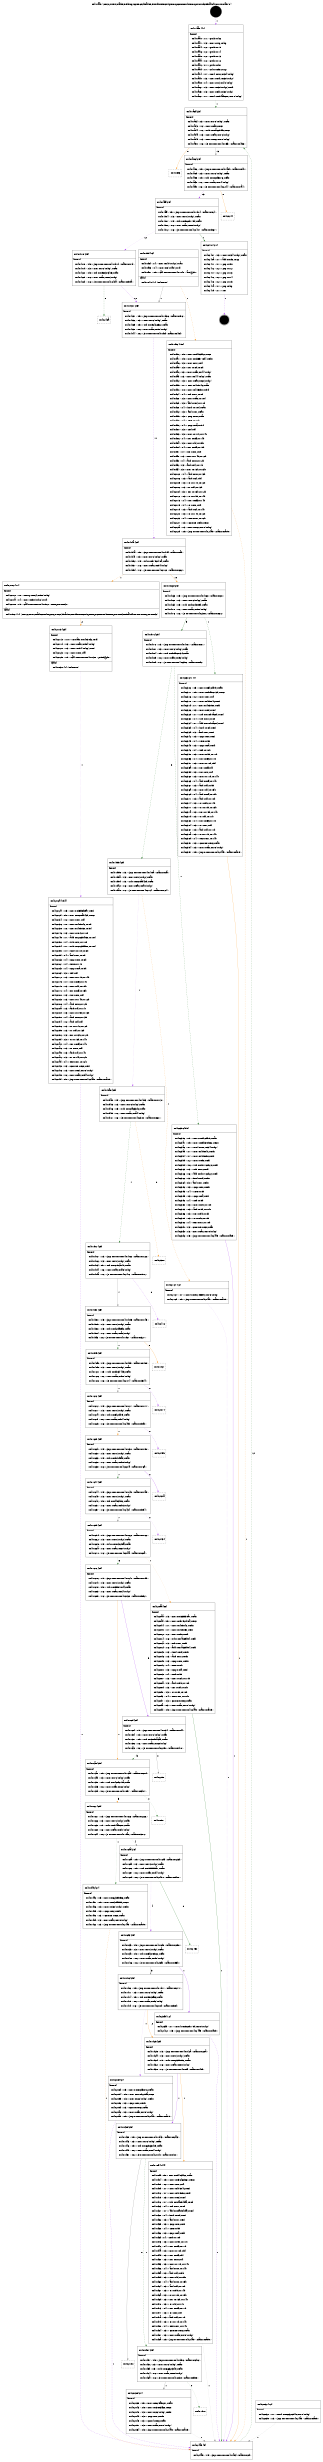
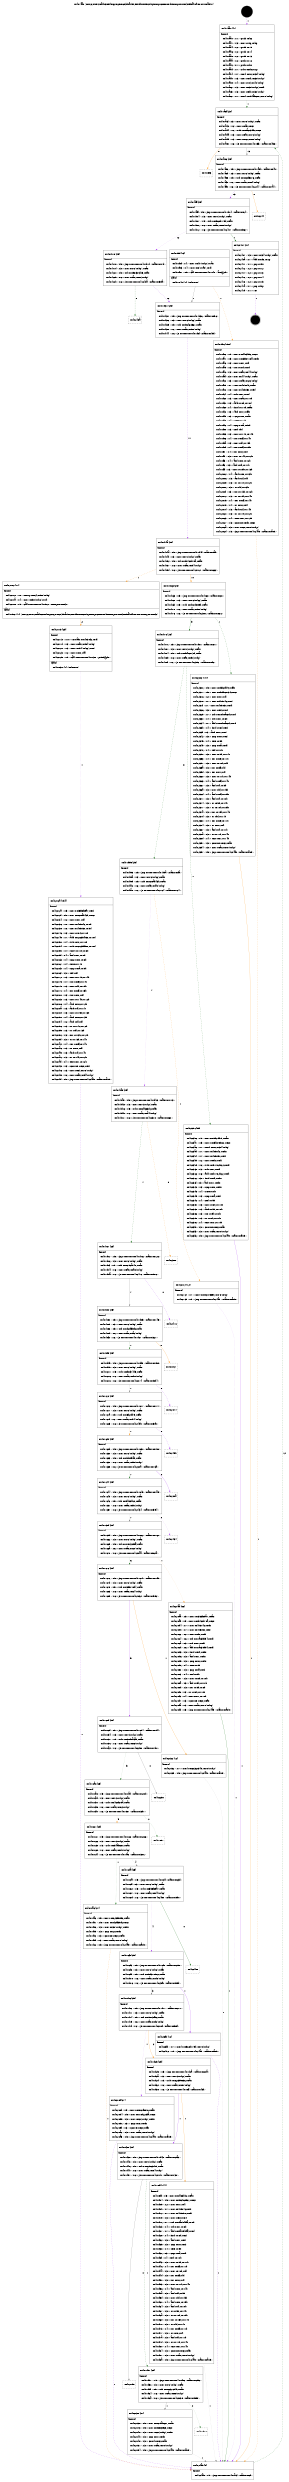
(118, 1679) -> (153, 1679)
